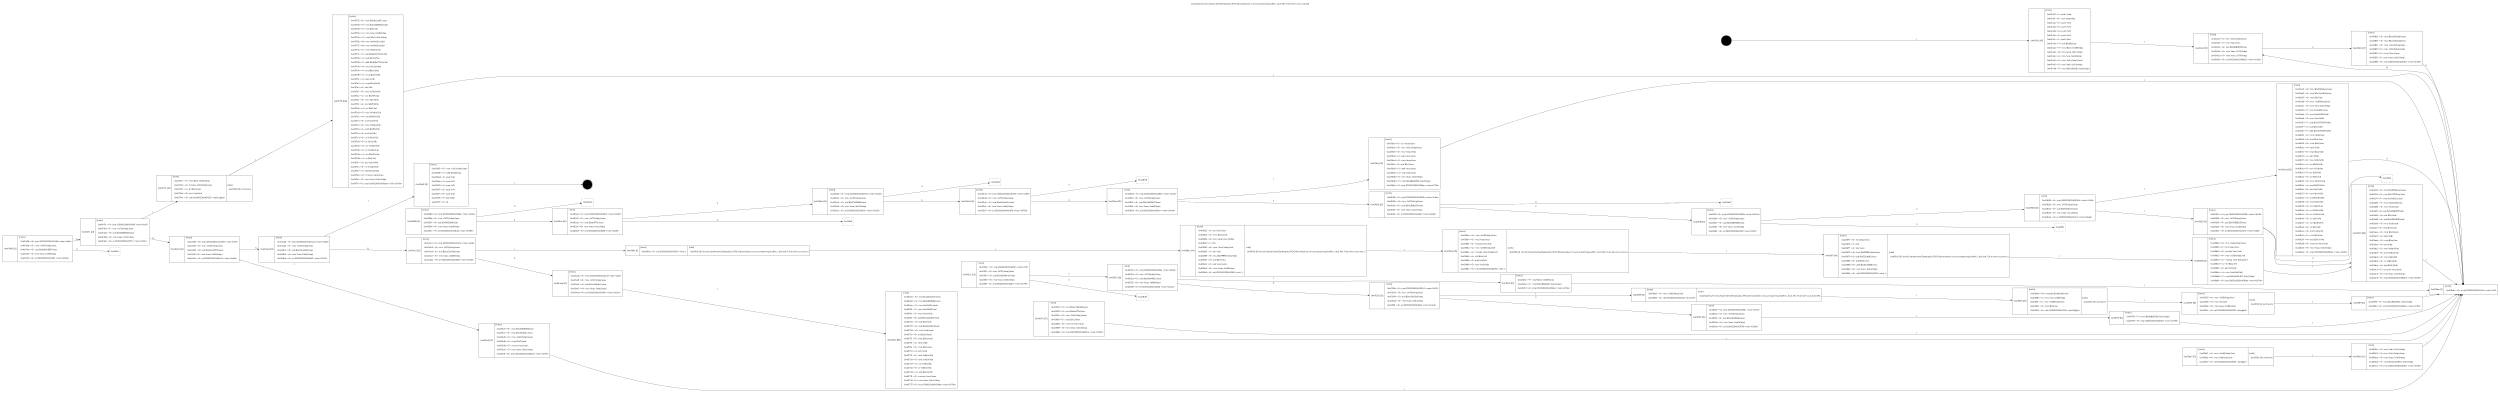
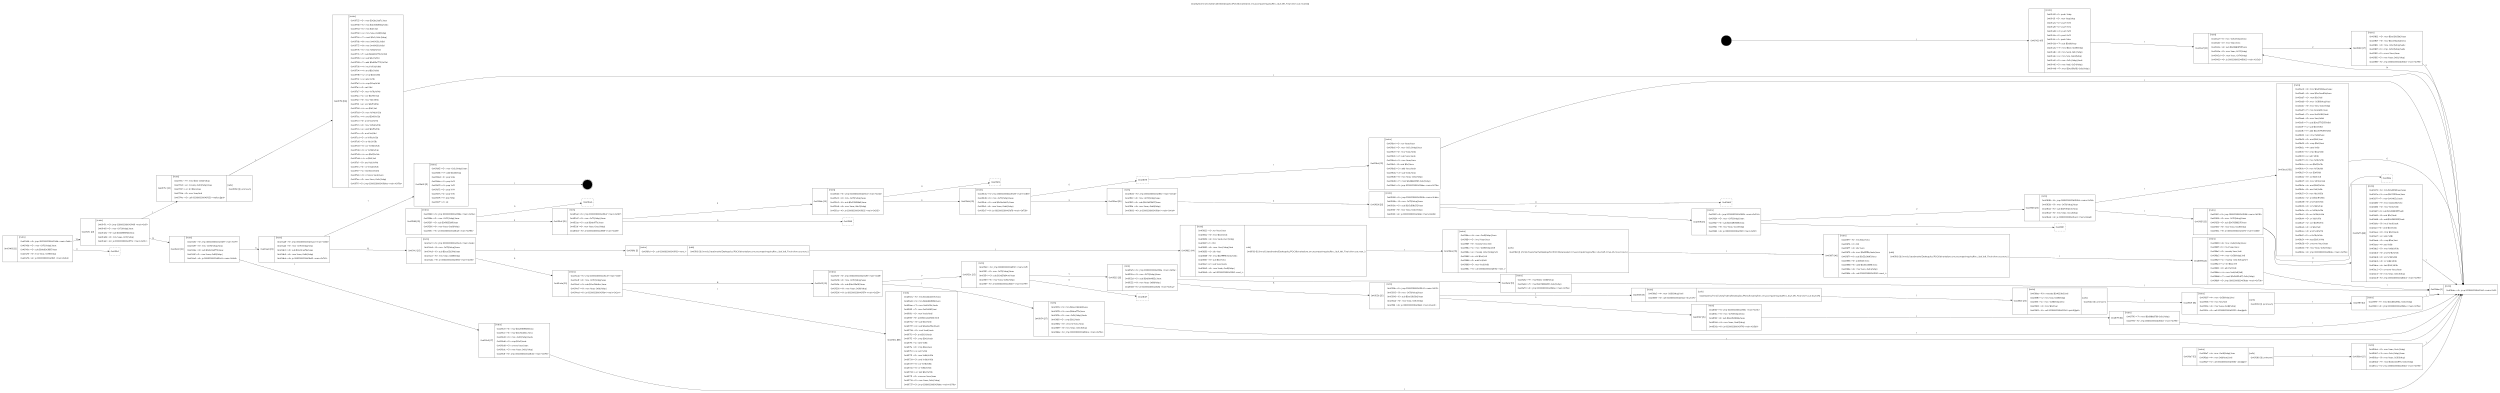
(1273, 193) -> (1258, 173)
(2307, 275) -> (2345, 285)
none -> (848, 283)
